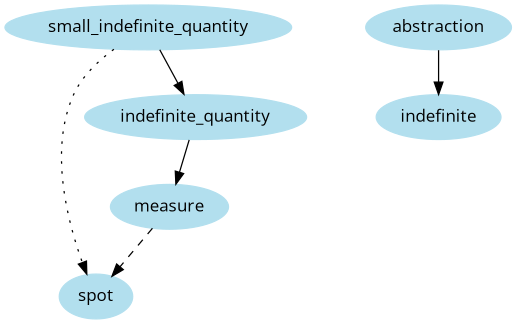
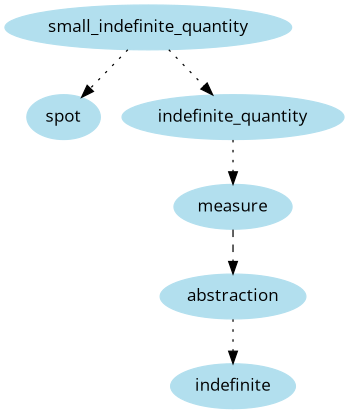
(169, 66) -> (186, 68)
(439, 66) -> (233, 335)
(184, 156) -> (233, 156)
(136, 248) -> (233, 246)
